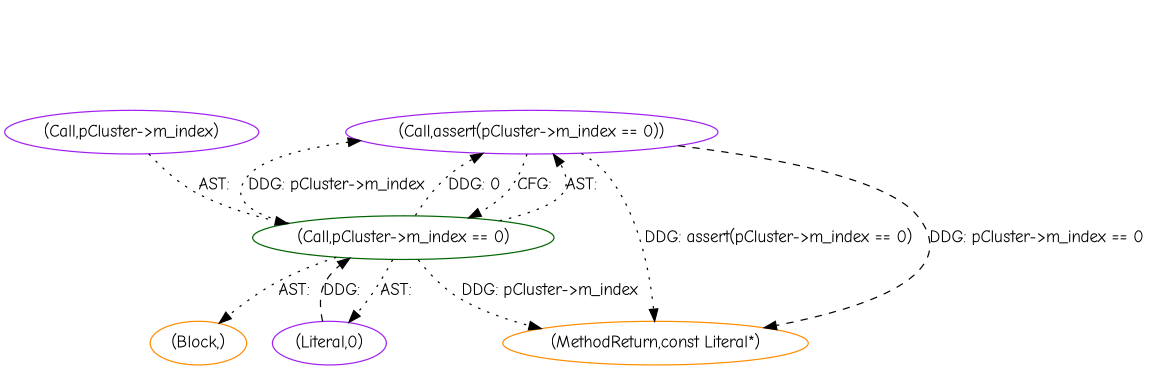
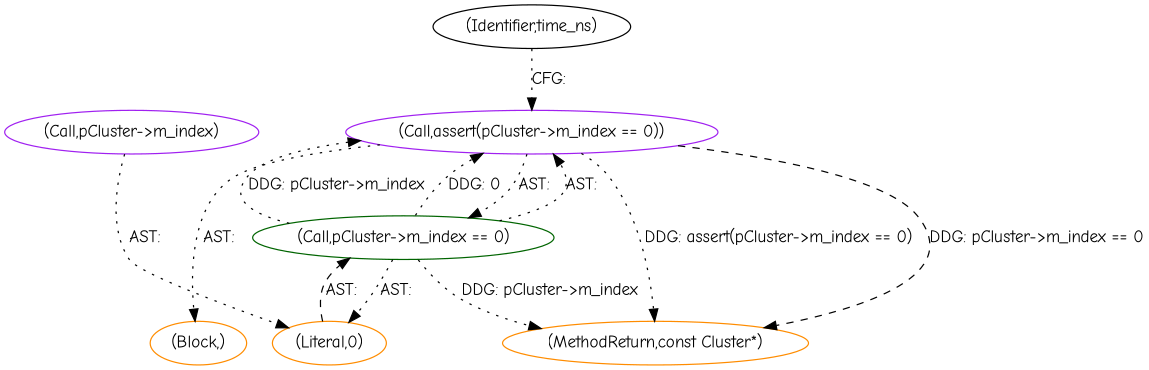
none -> (532, 27)
(537, 185) -> (537, 185)
(206, 198) -> (151, 274)
(279, 281) -> (236, 176)
(345, 290) -> (345, 290)
(329, 343) -> (329, 343)
(656, 343) -> (656, 343)
